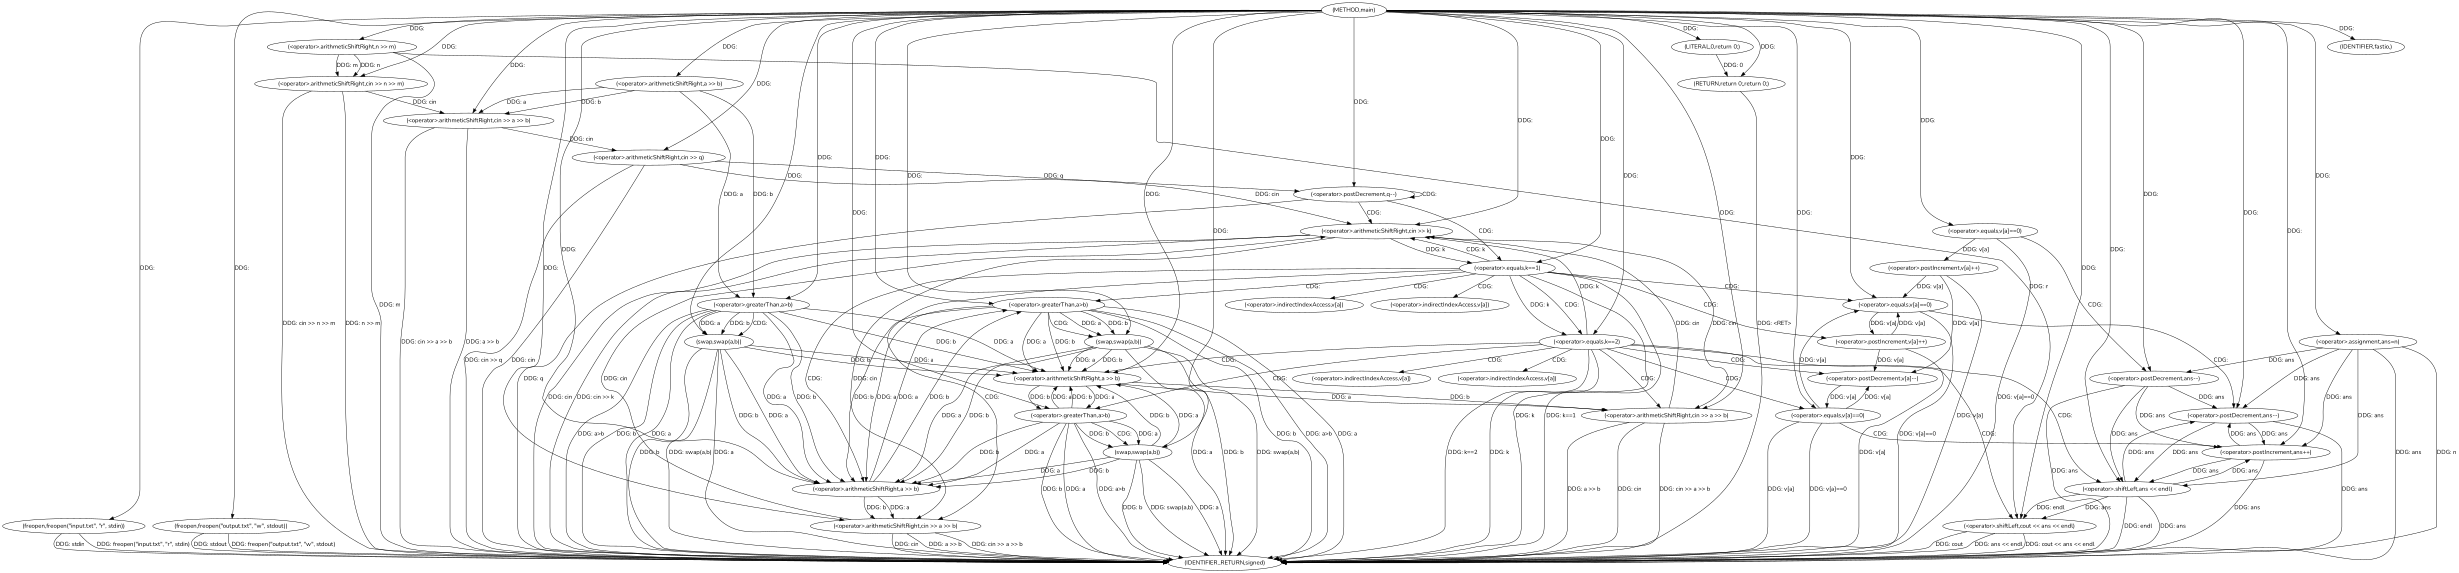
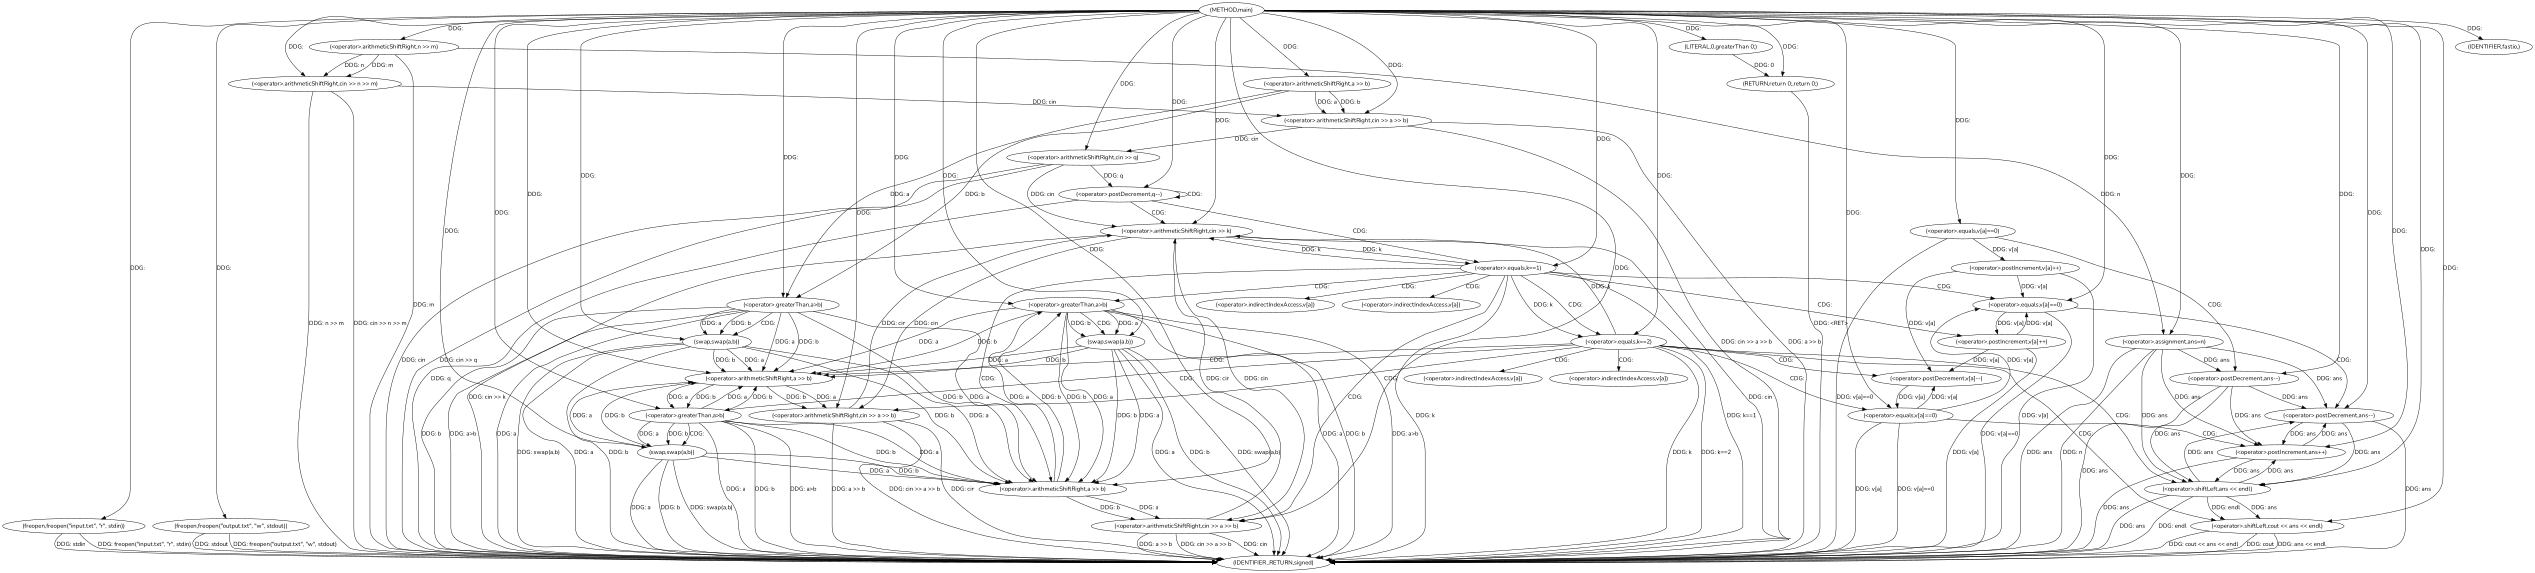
(1712, 47) -> (1721, 47)
(1311, 162) -> (1361, 74)
(1476, 250) -> (1311, 250)
